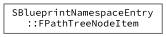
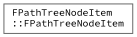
(83, 19) -> (68, 19)
